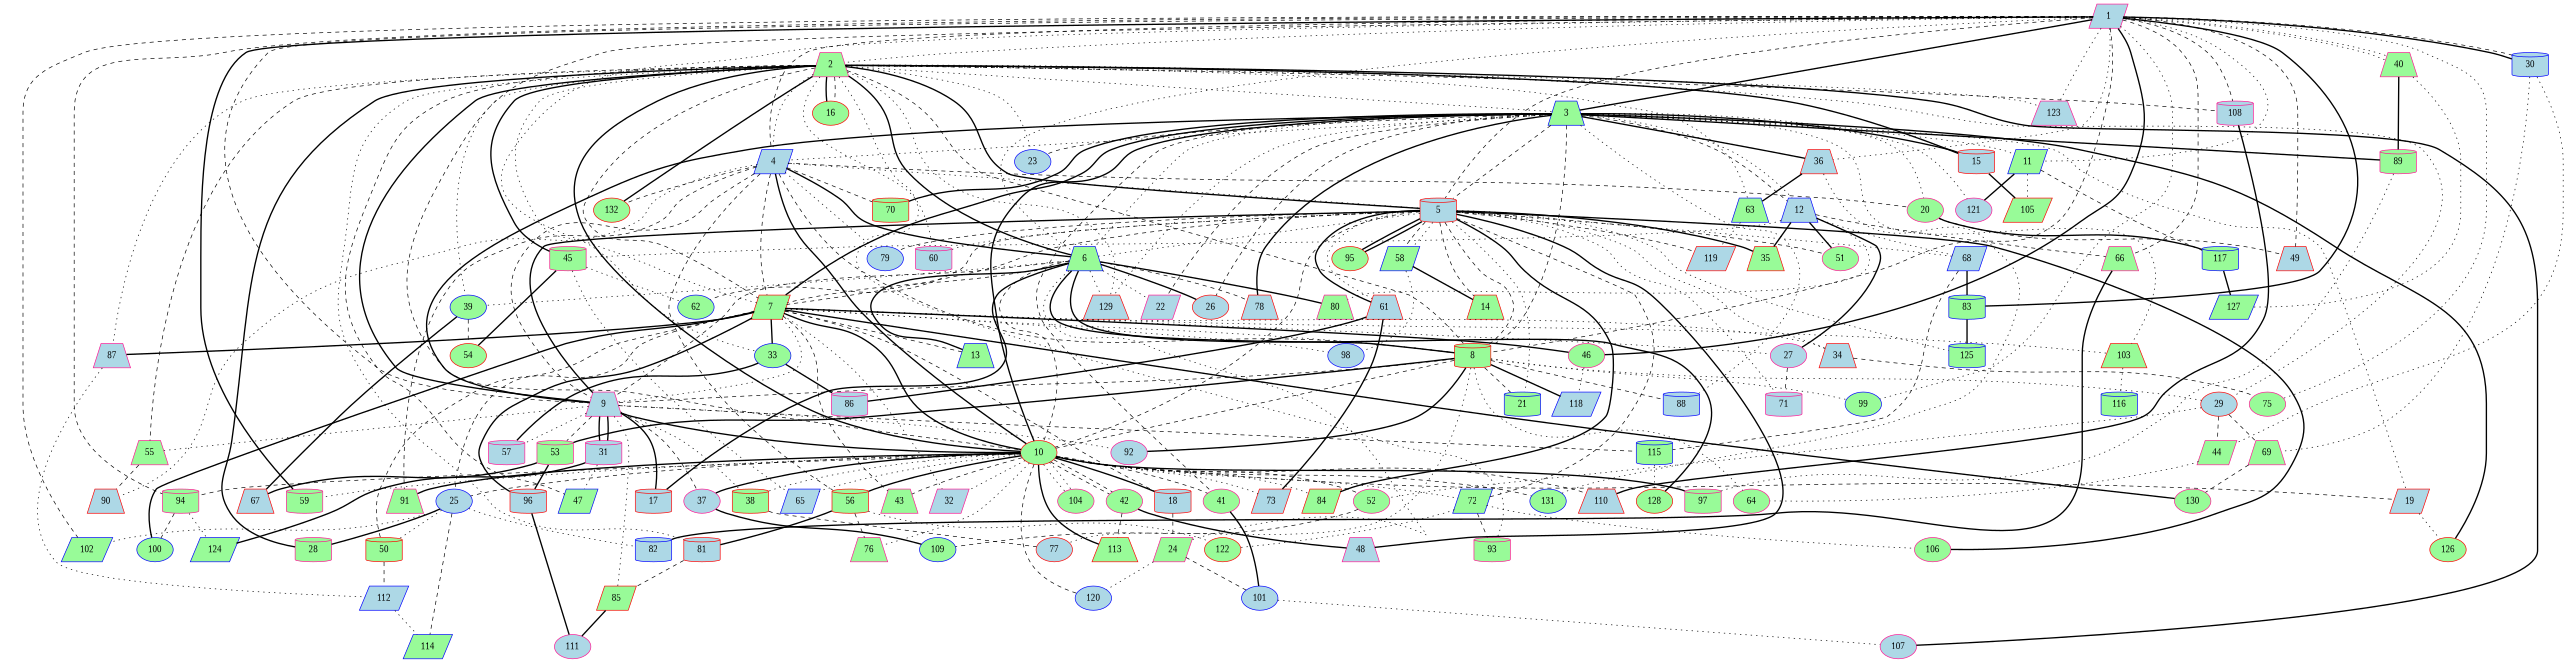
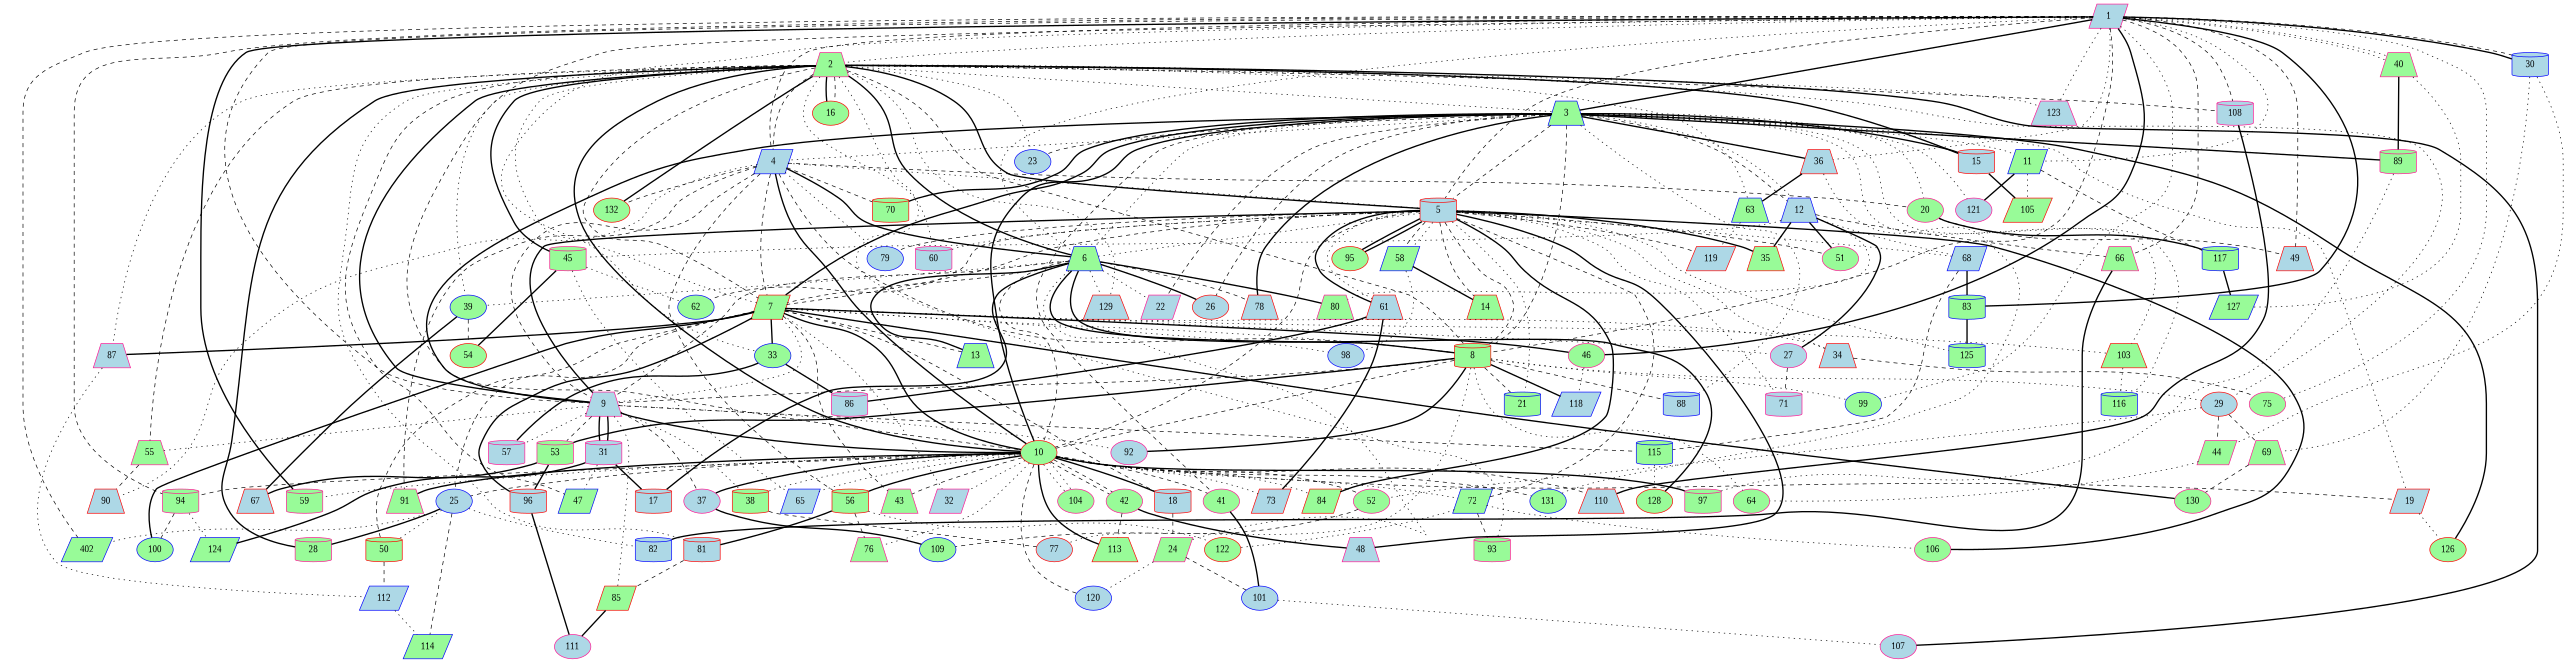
(782, 106) -> (782, 106)
(1303, 140) -> (1909, 225)
(652, 445) -> (632, 480)
(87, 550) -> (87, 550)
